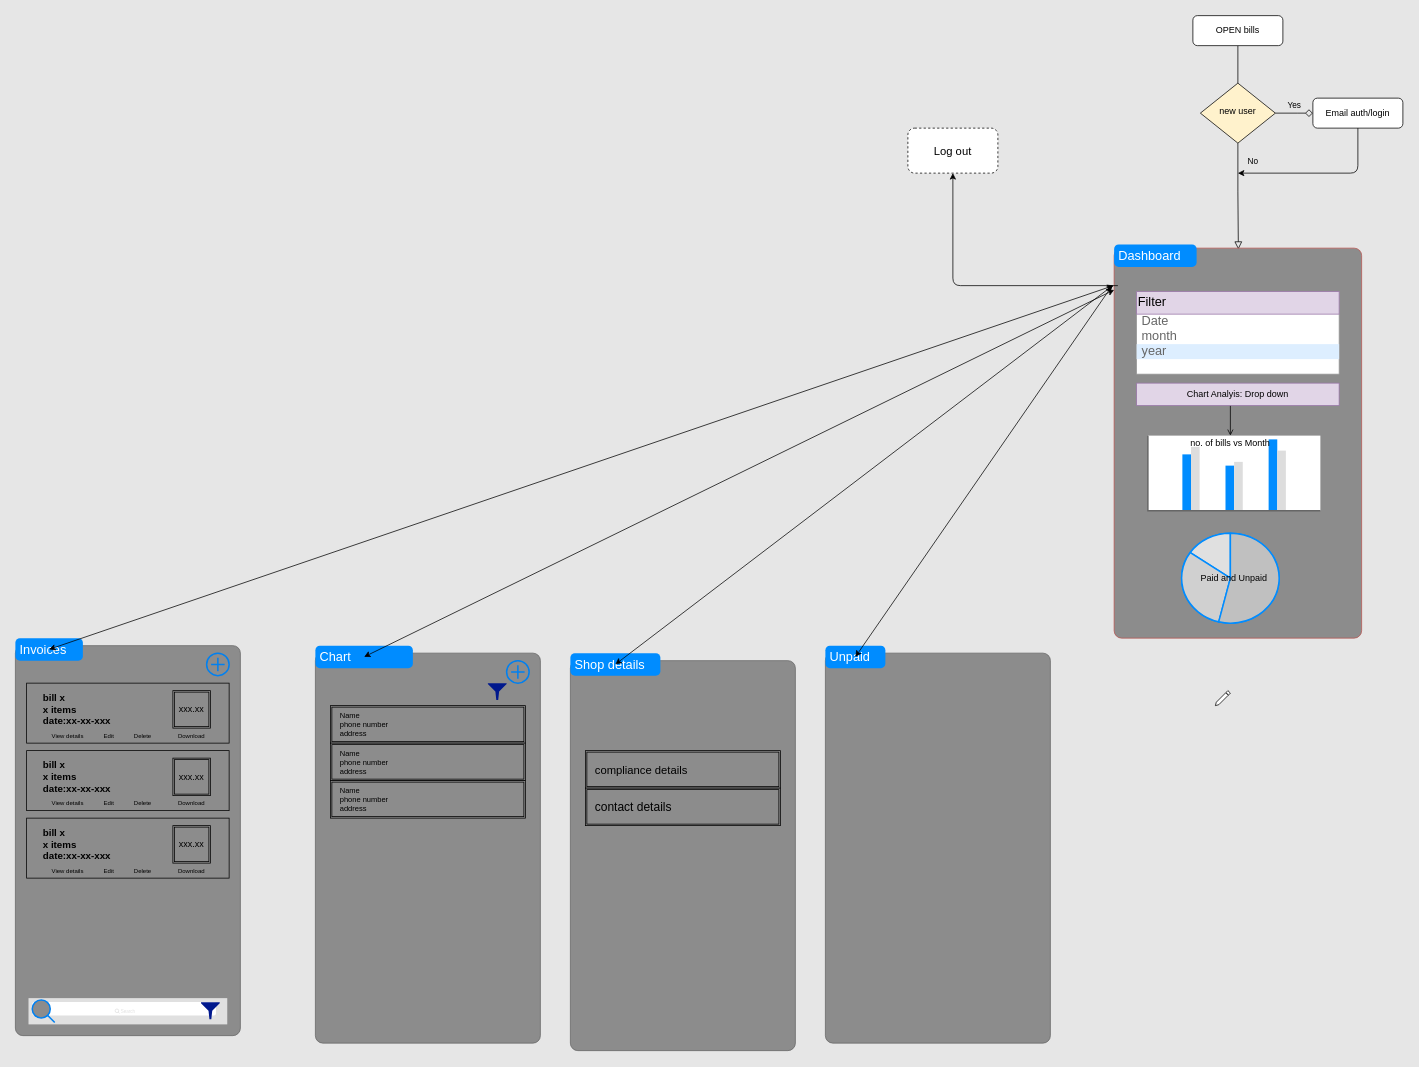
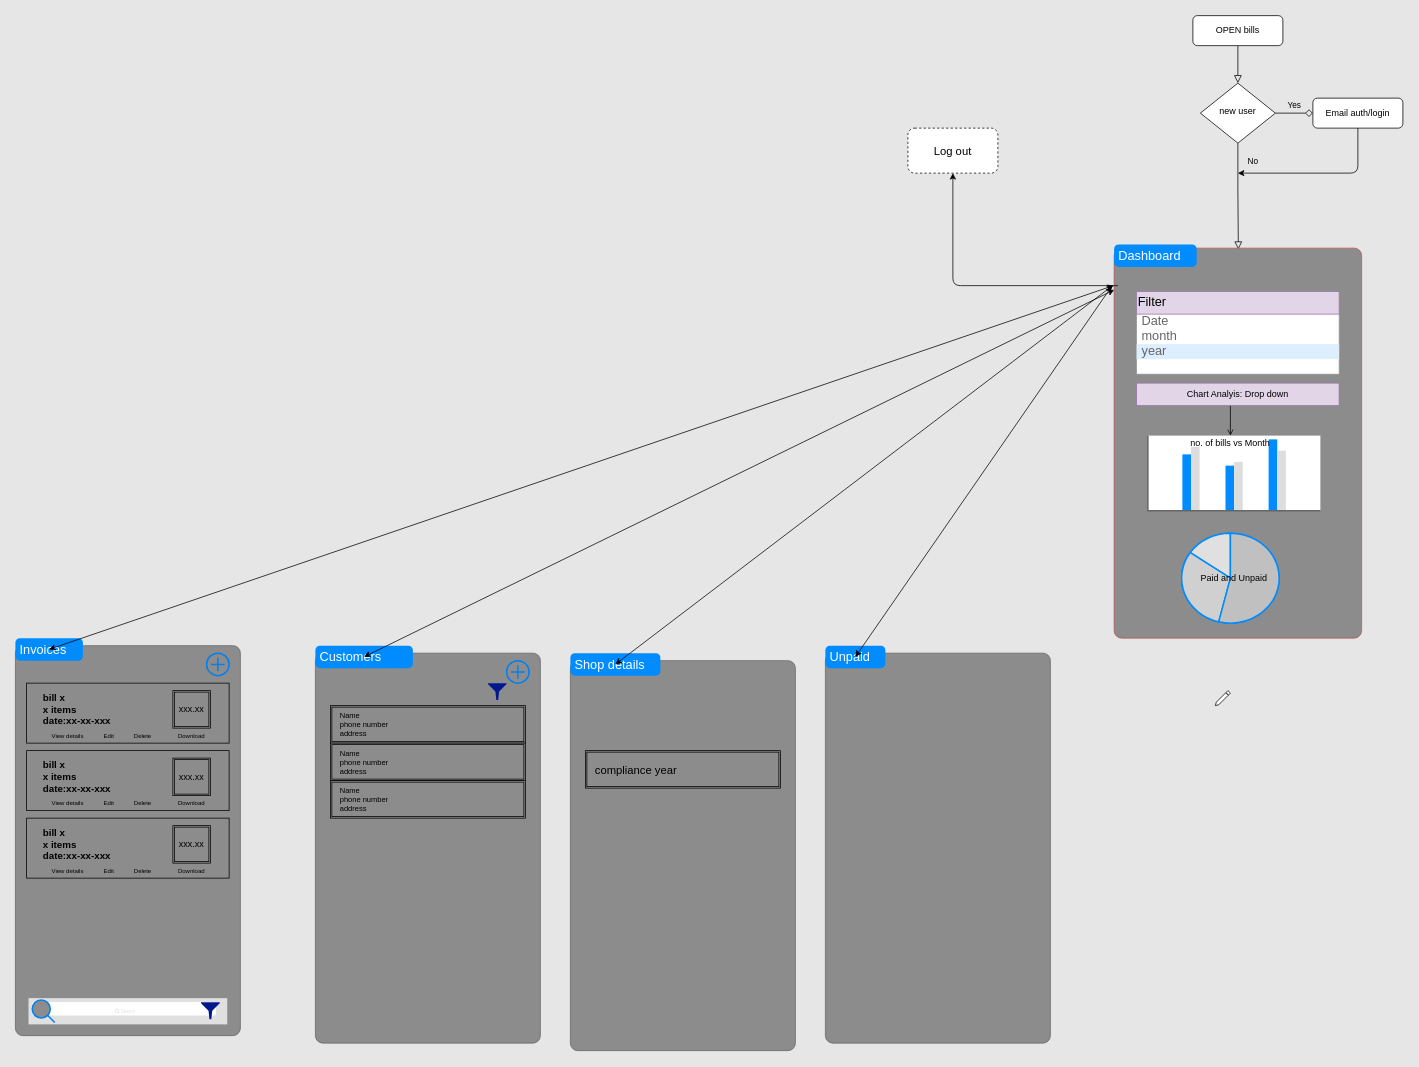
(1238, 77) -> (1238, 74)
(1238, 113) -> (1238, 113)
(337, 657) -> (352, 657)
(645, 769) -> (638, 769)
(683, 807) -> none
